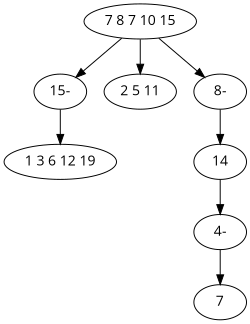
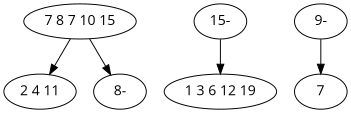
(103, 55) -> none
(140, 92) -> (40, 92)
(220, 162) -> none
(220, 232) -> (321, 21)
